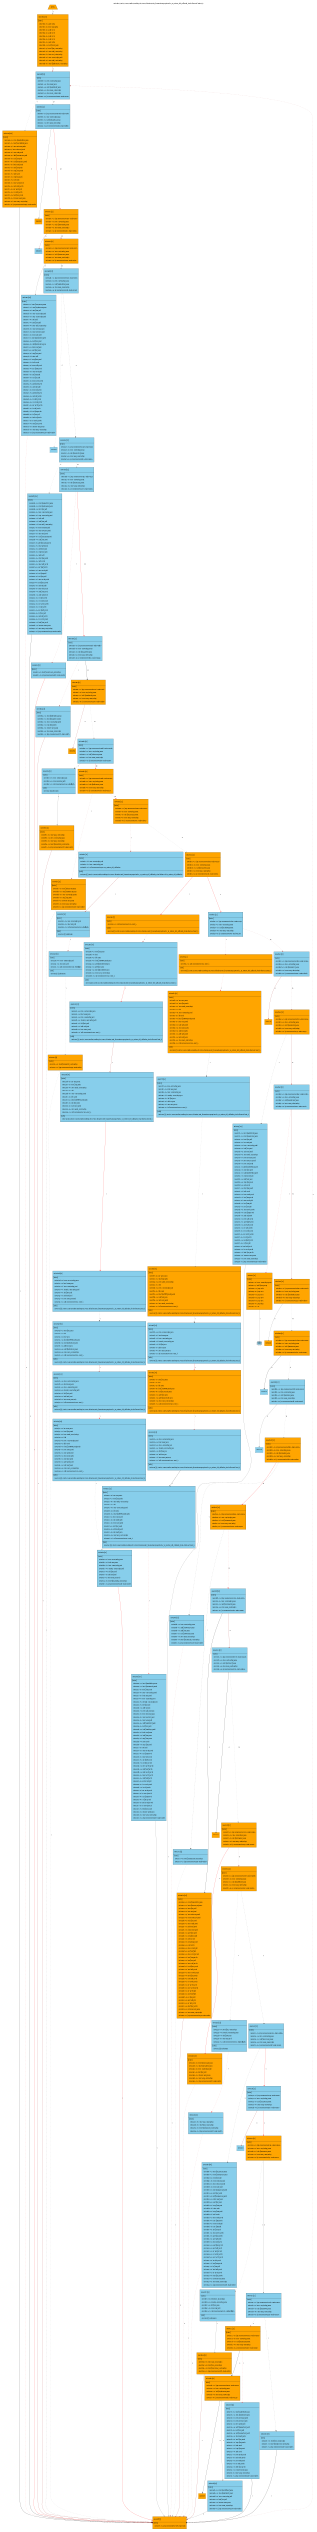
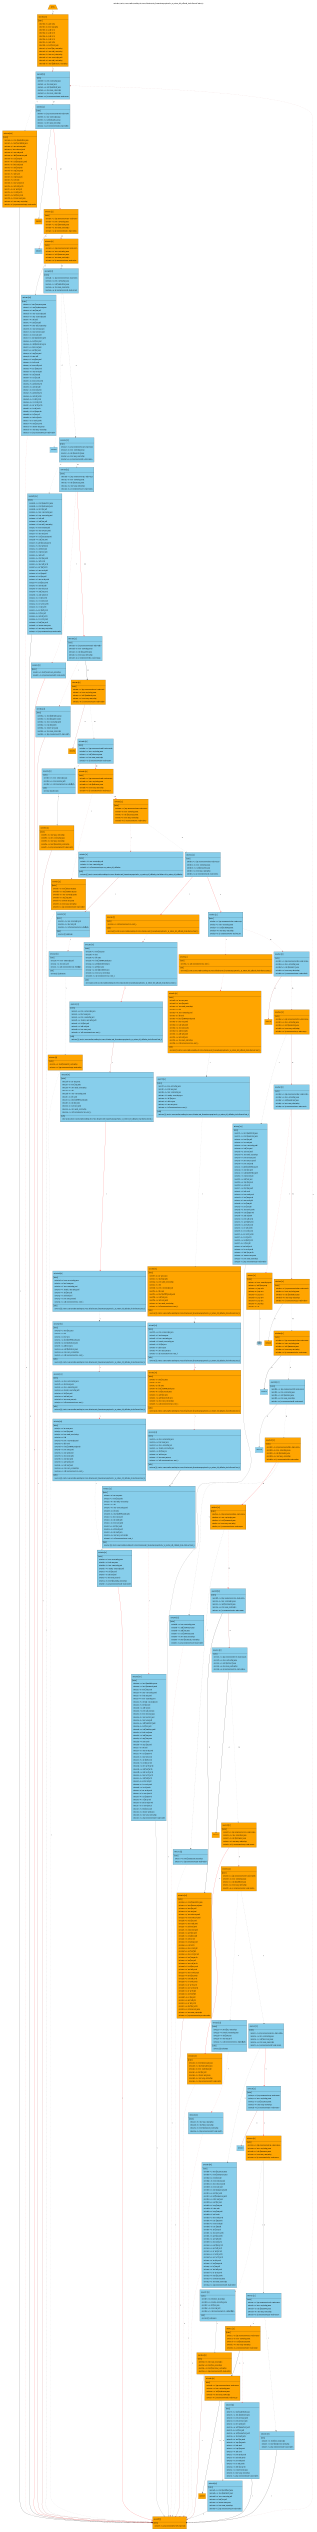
(203, 865) -> (203, 865)
